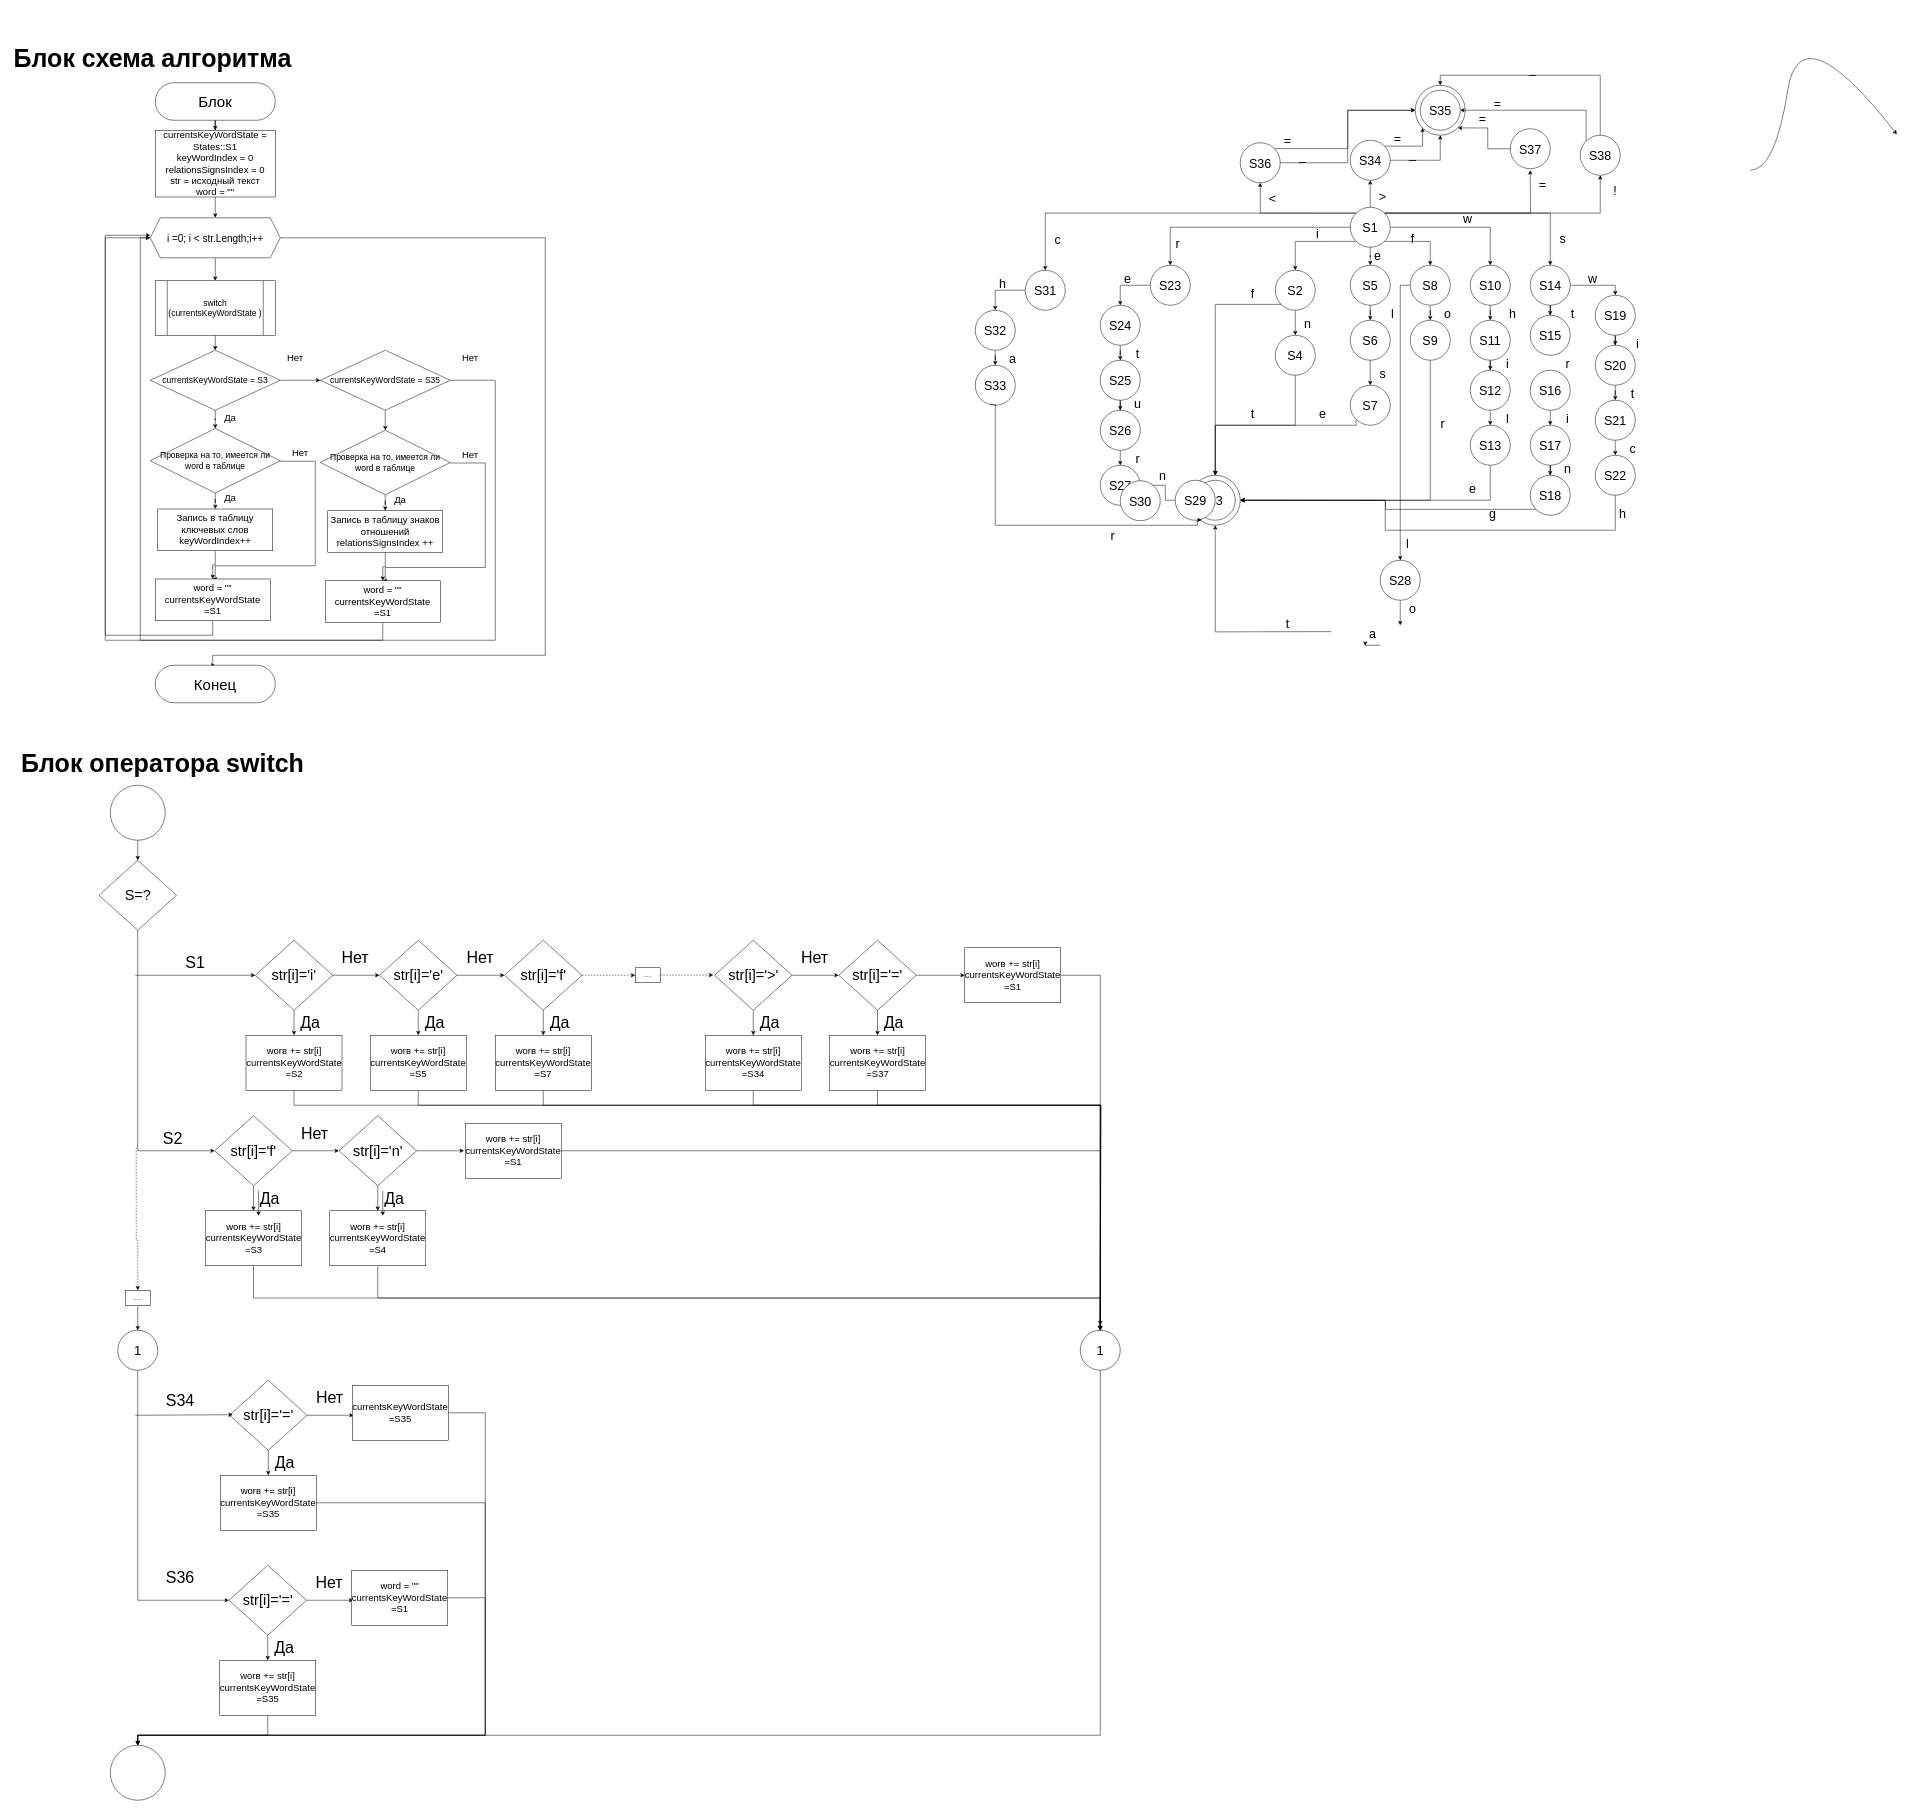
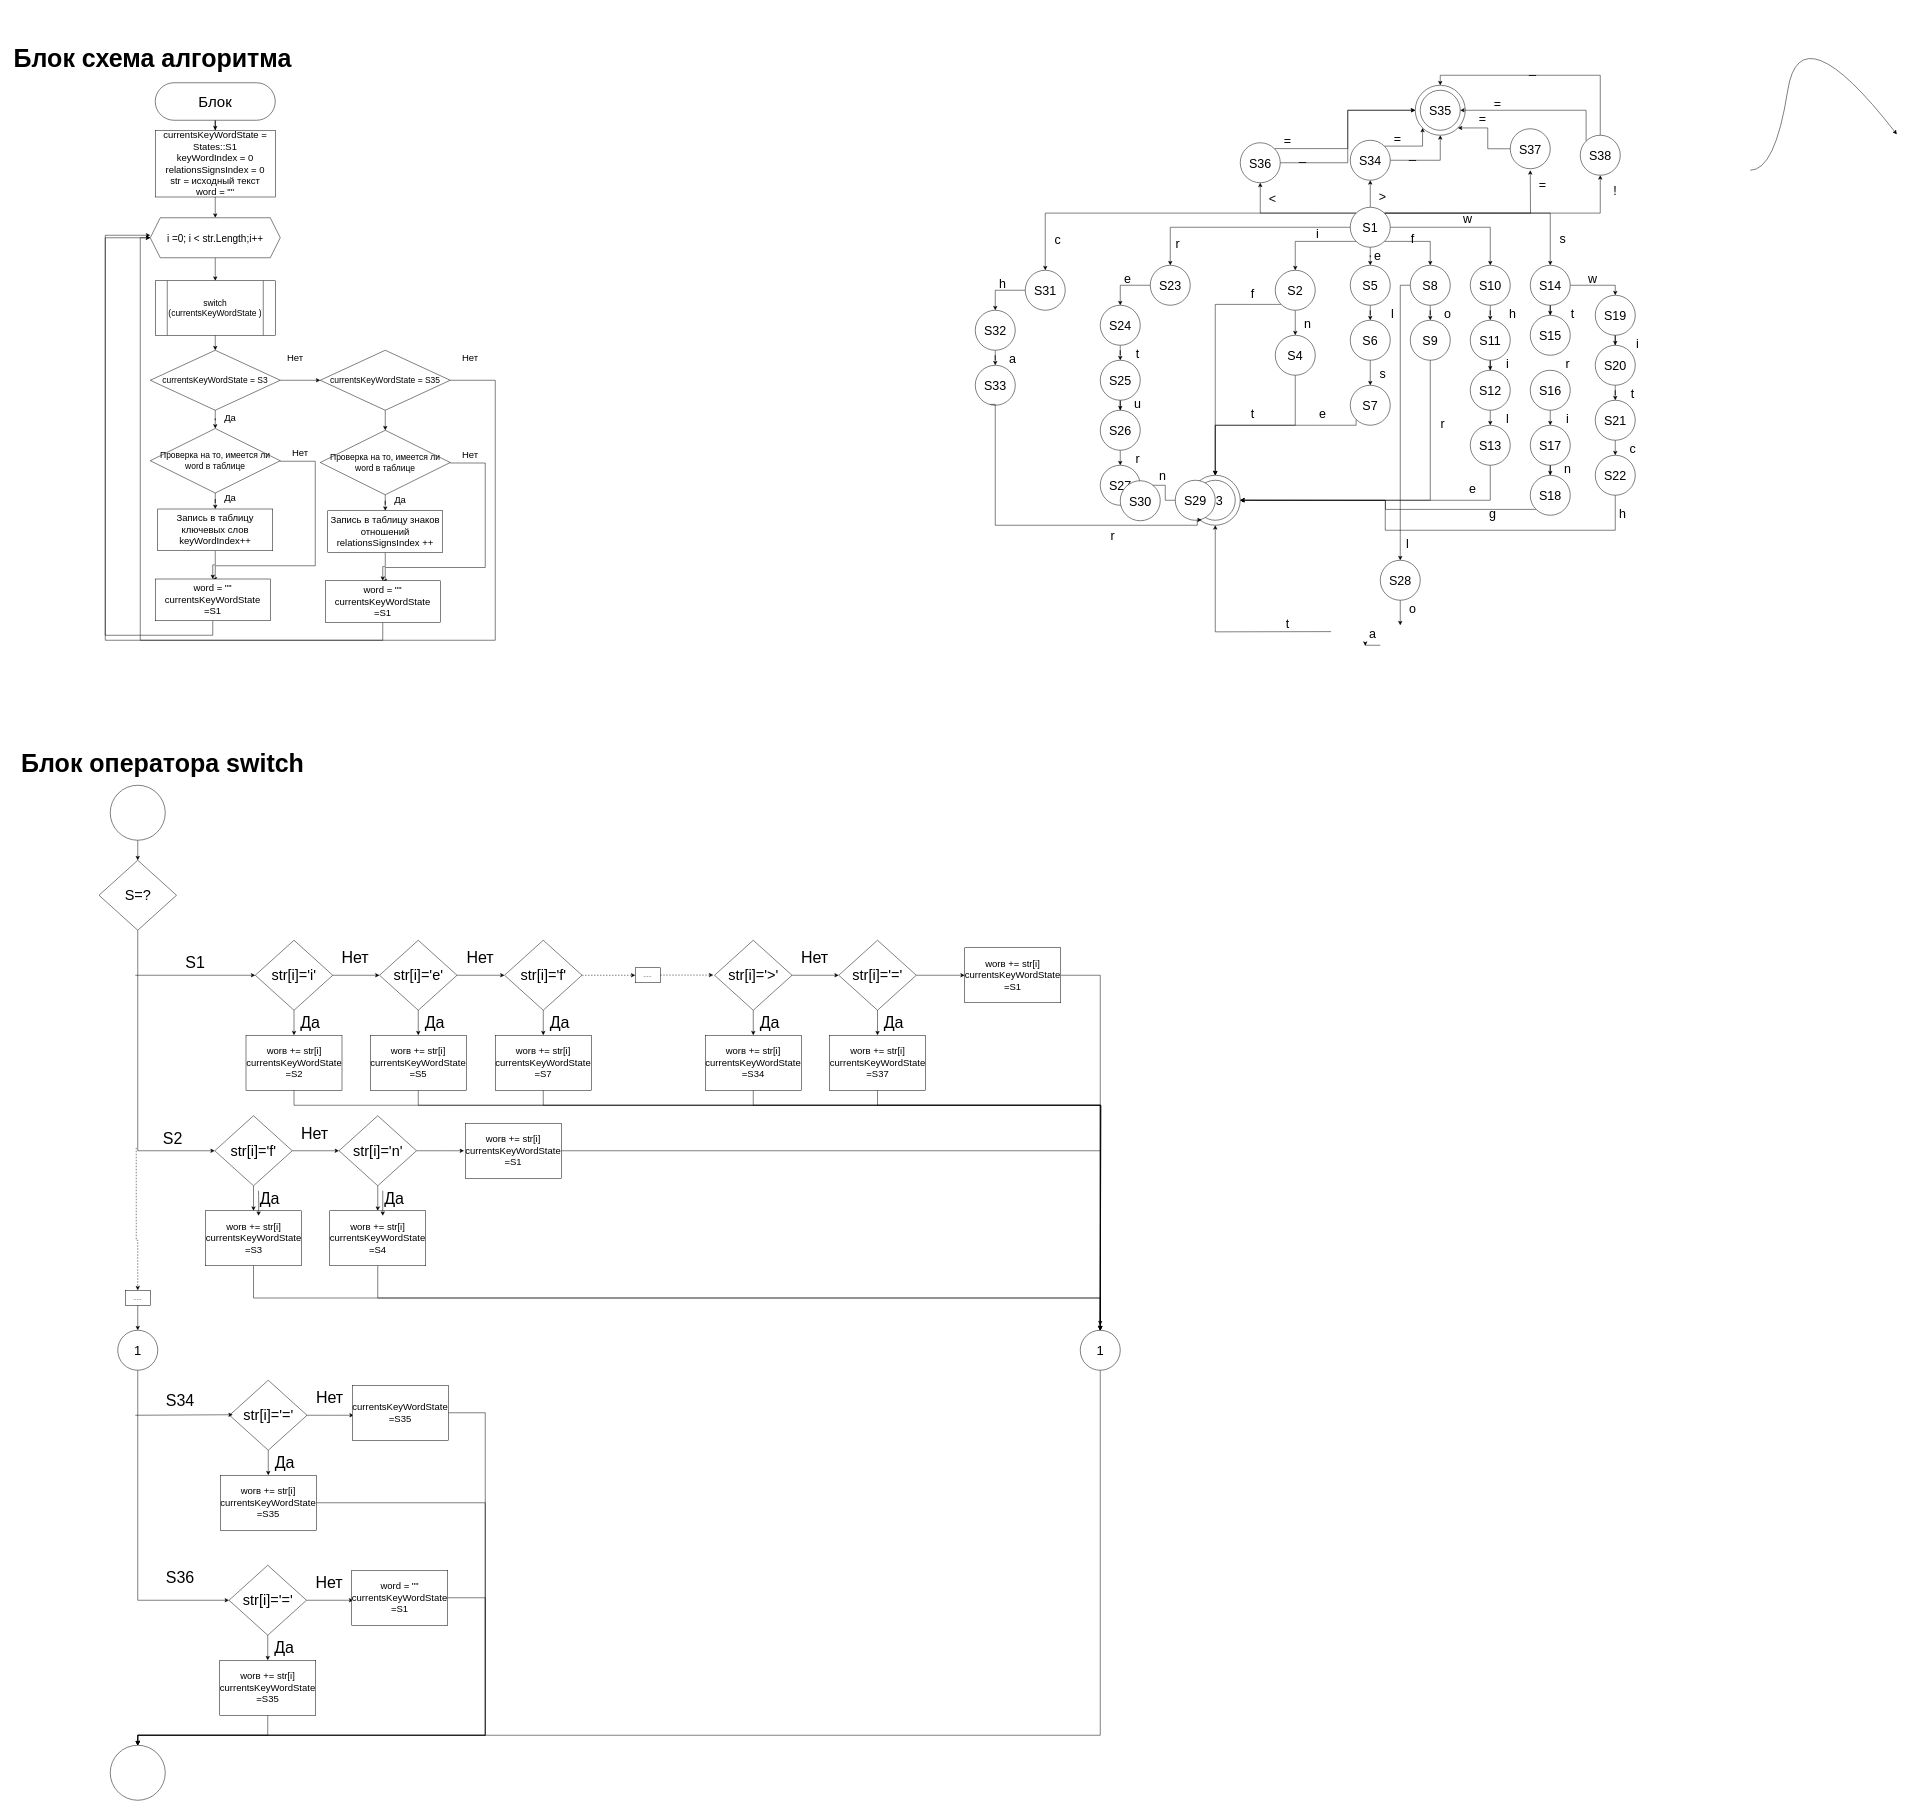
(213, 663) -> none
(215, 684) -> none
